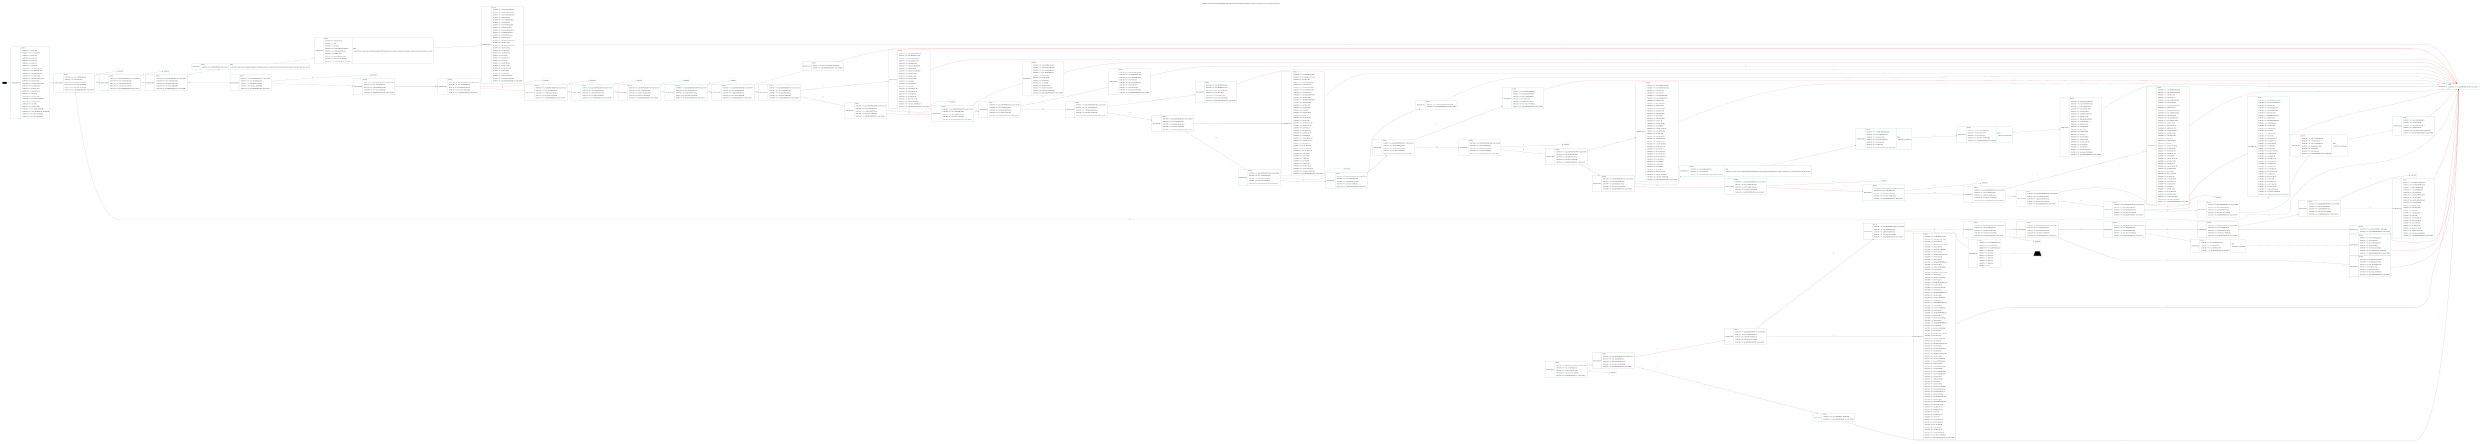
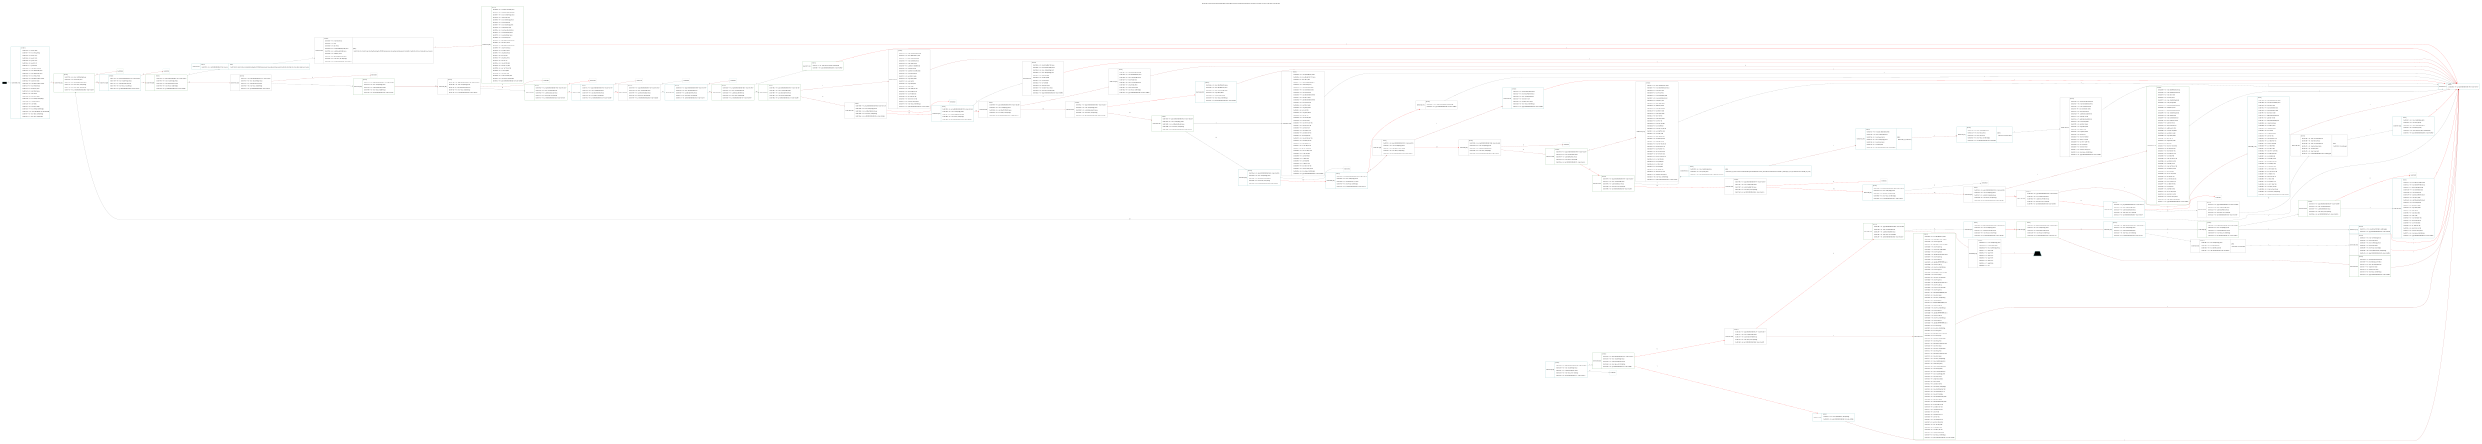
(2037, 242) -> none
